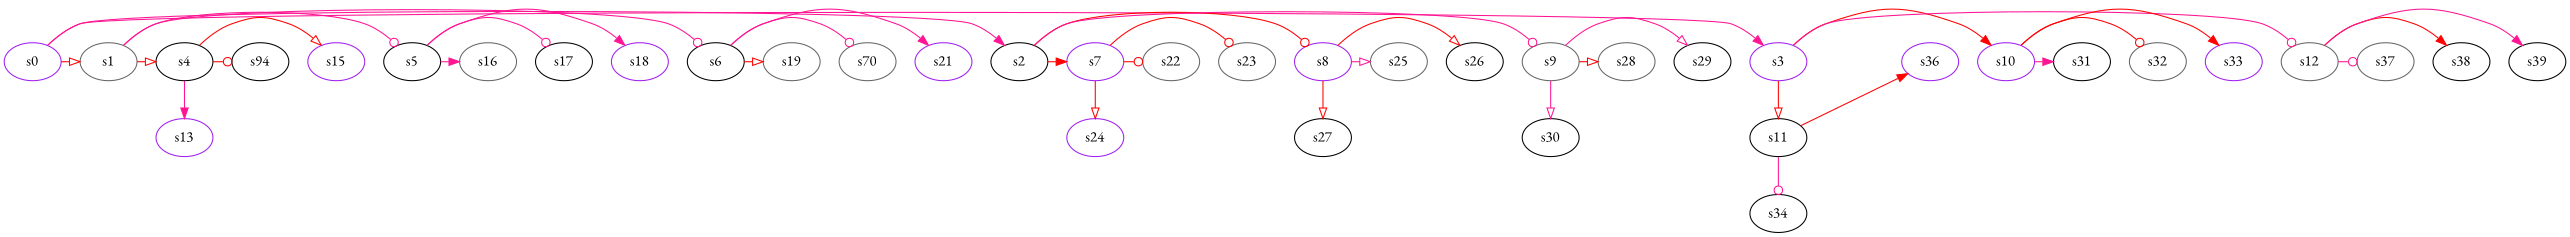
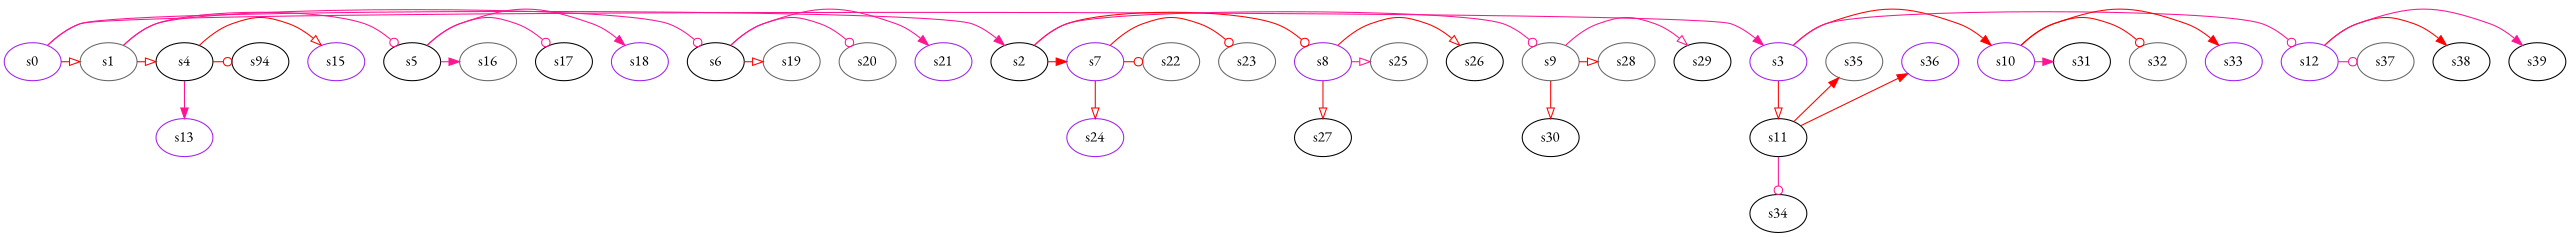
(868, 62) -> (868, 62)
none -> (1854, 62)
(2310, 62) -> (2310, 62)
(1551, 94) -> (1551, 94)
